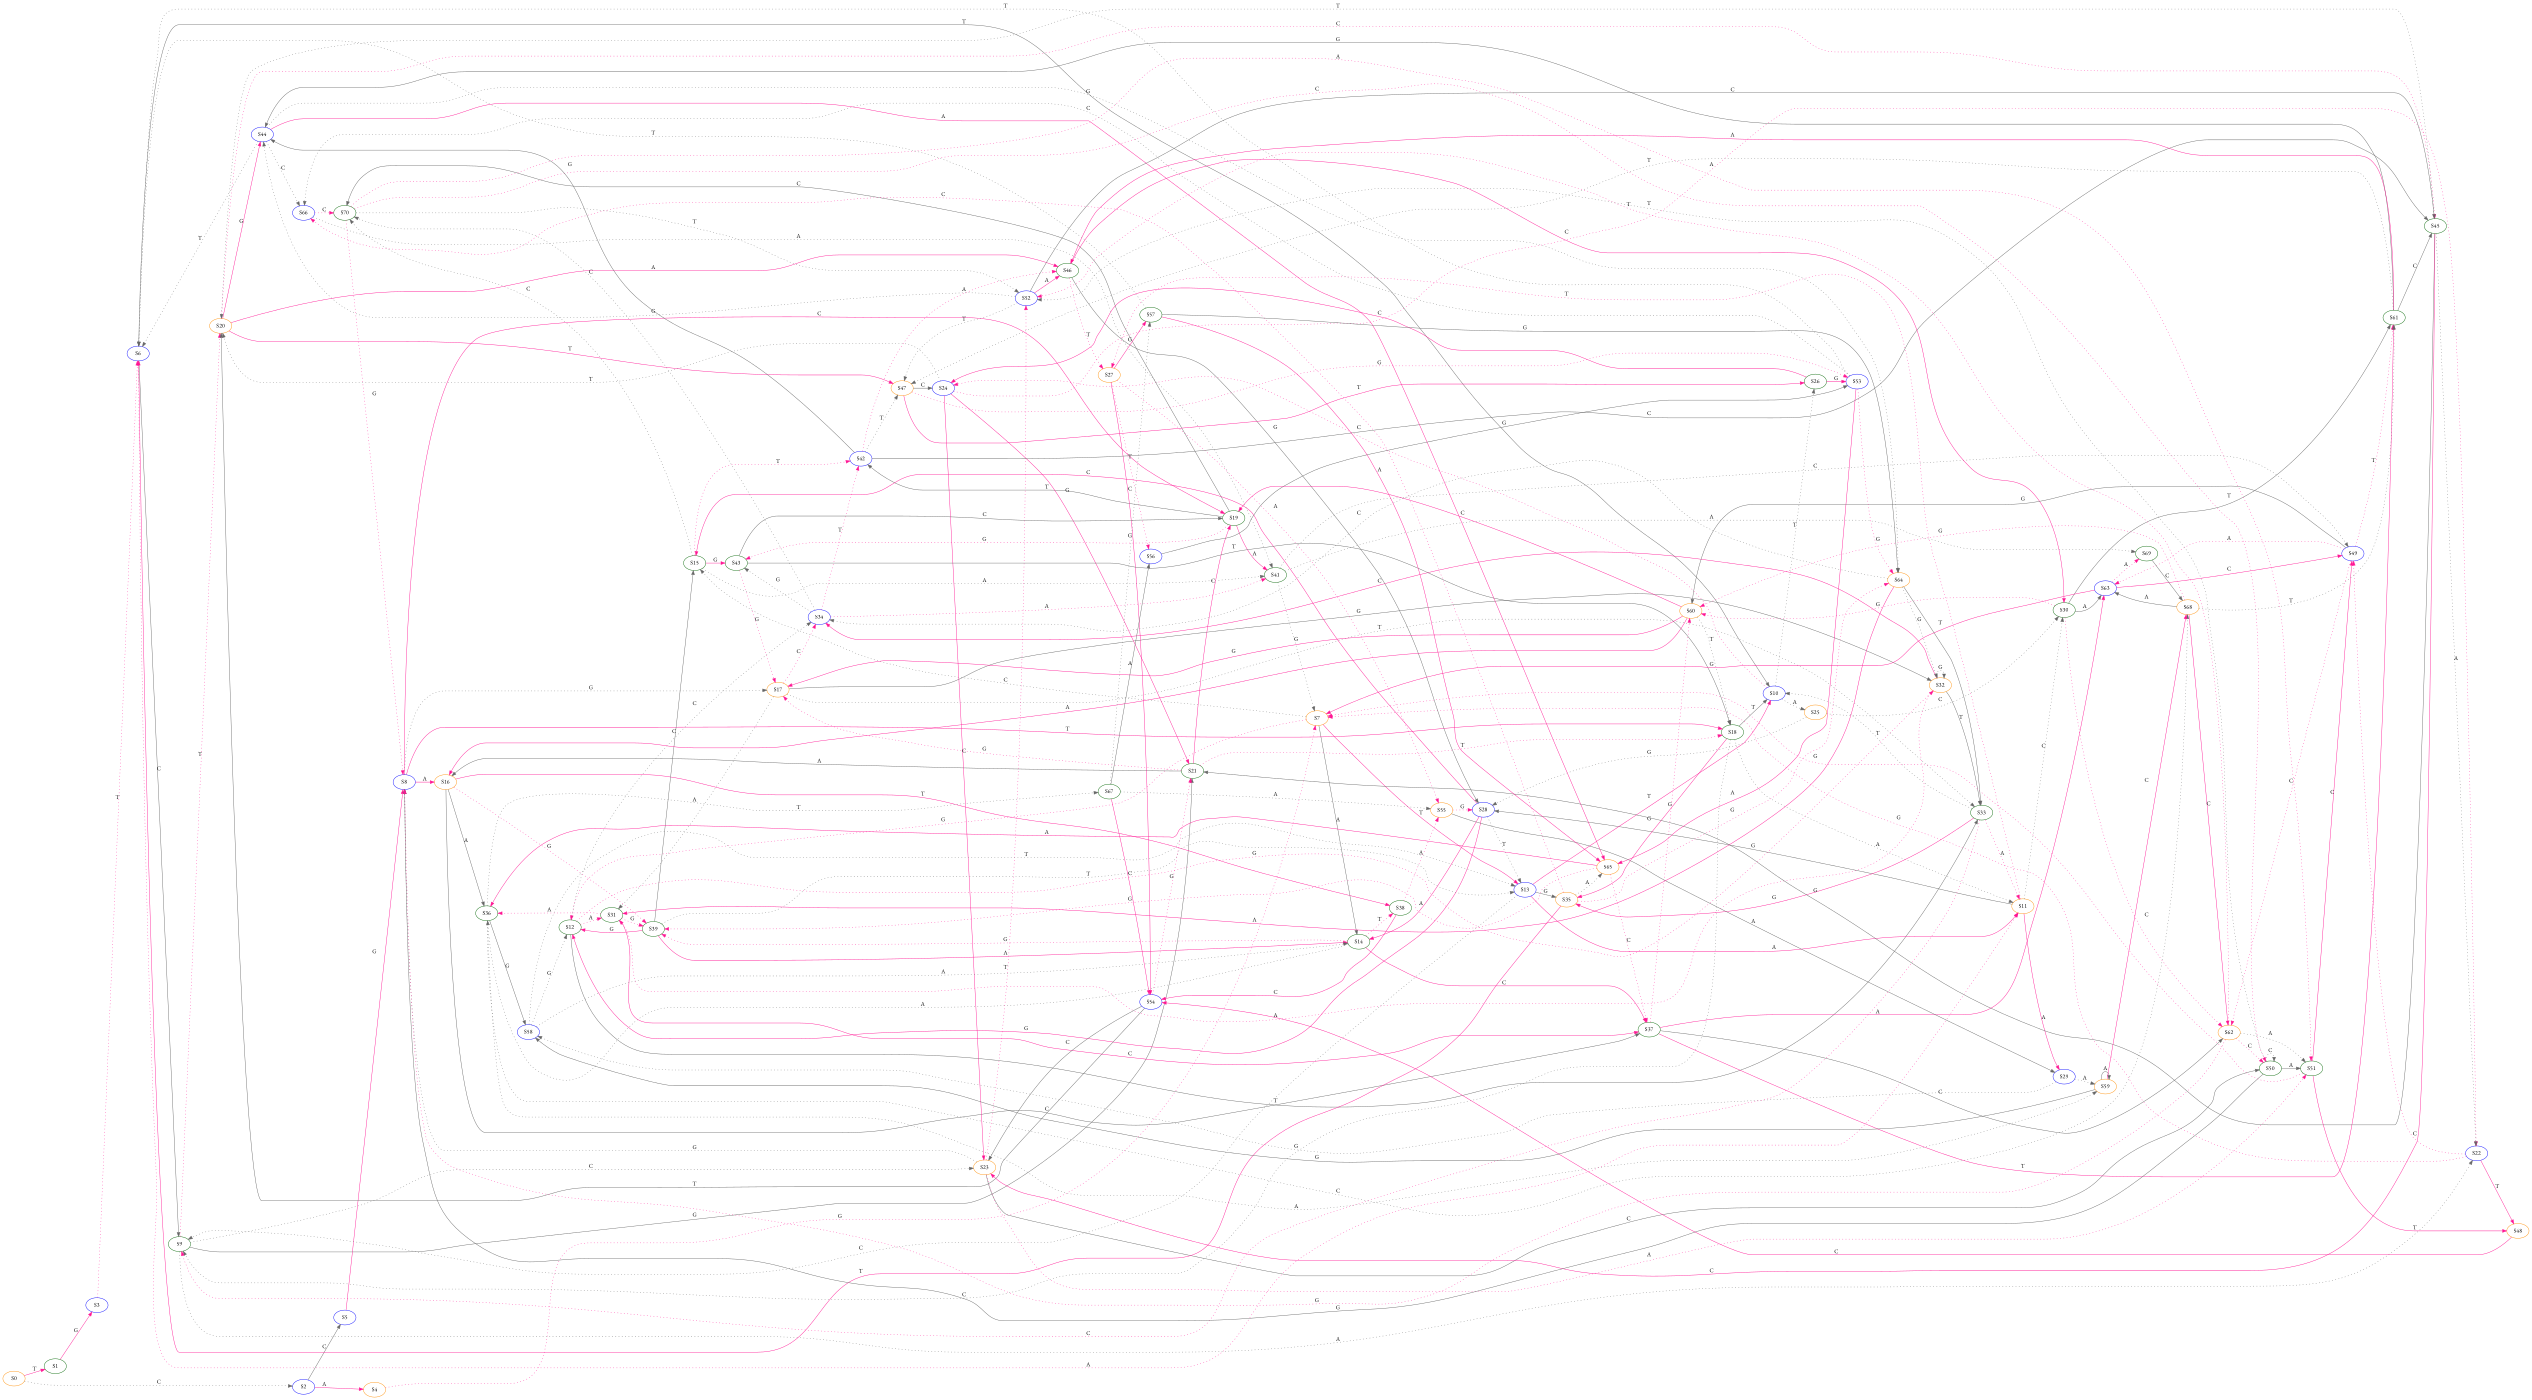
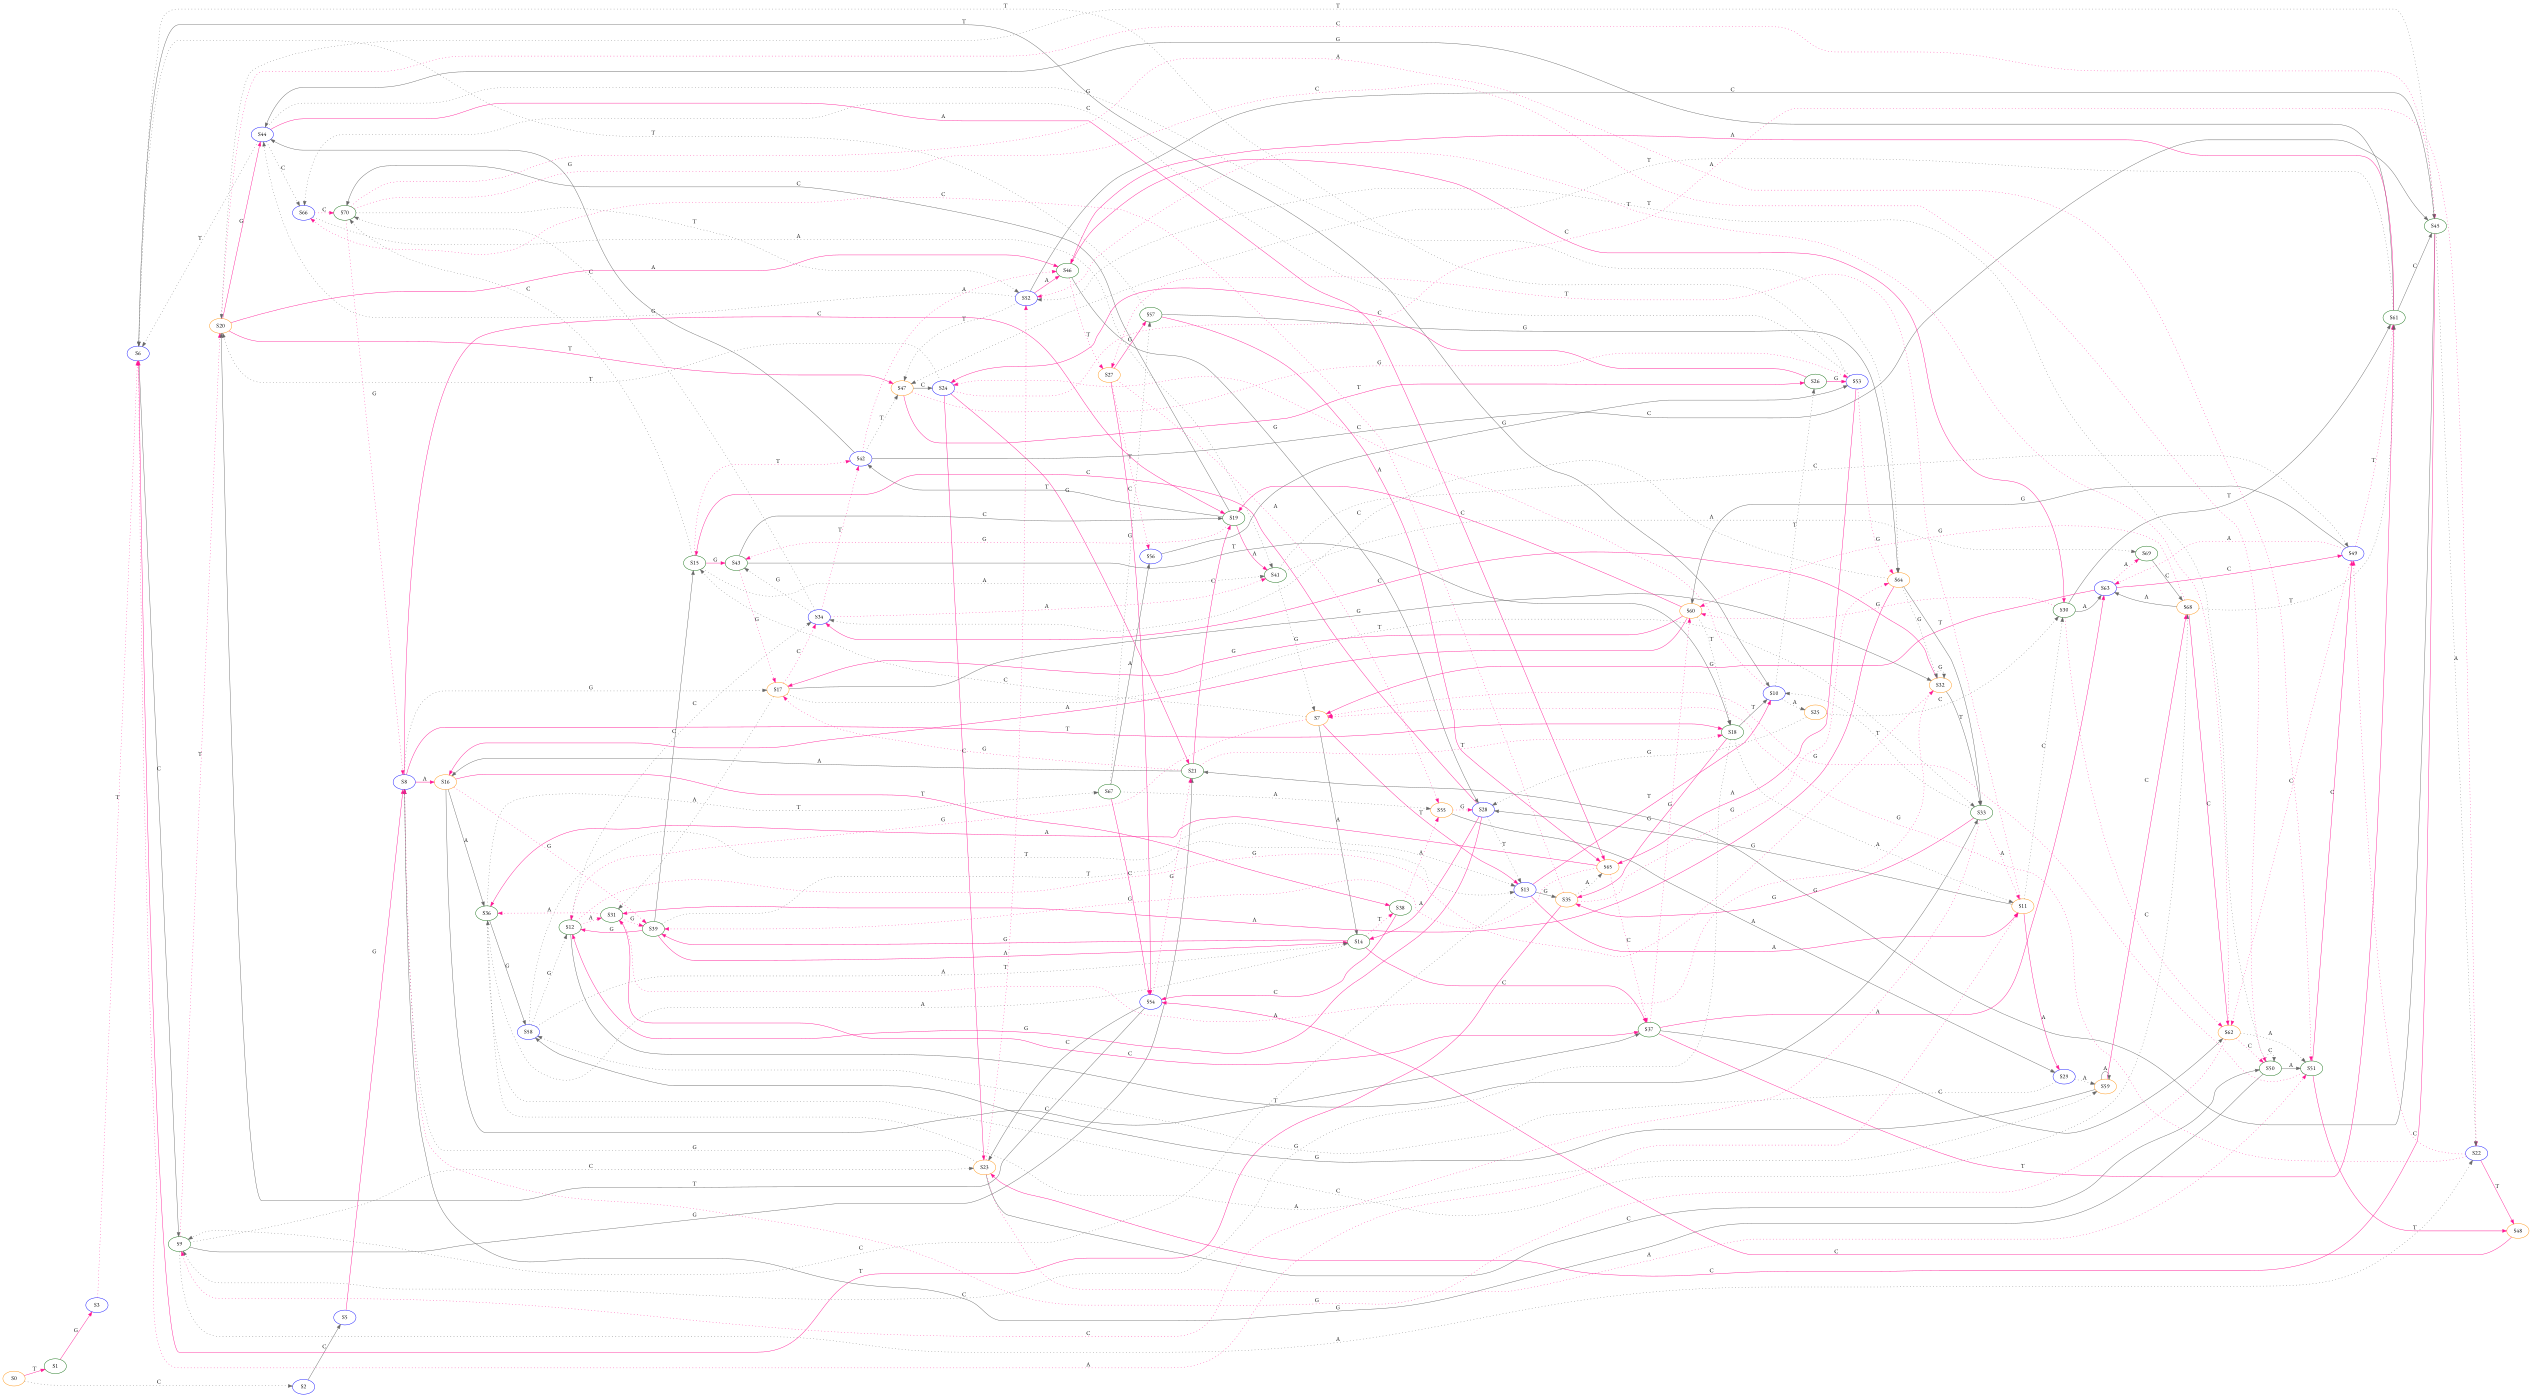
(1006, 943) -> (1006, 943)
(375, 1390) -> none
